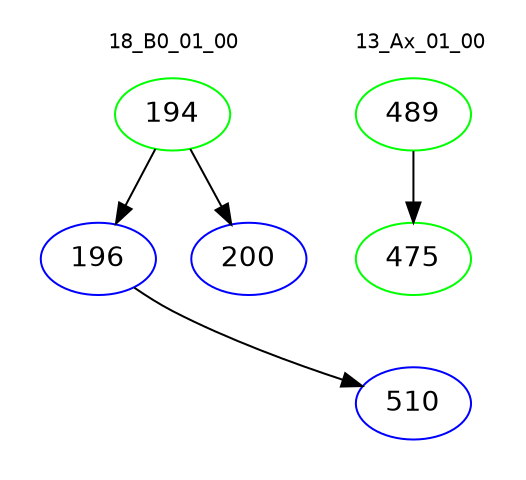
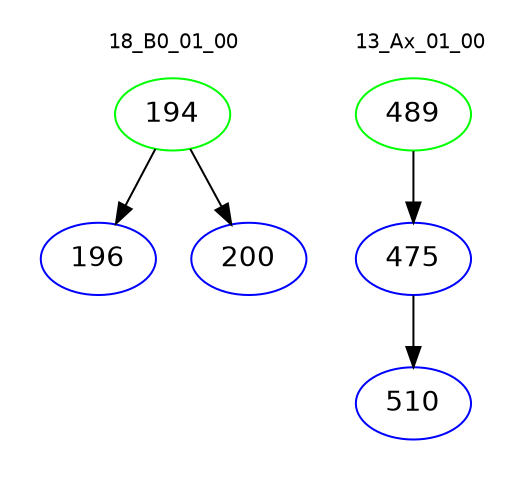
(413, 259) -> (413, 259)
(236, 340) -> (413, 321)
